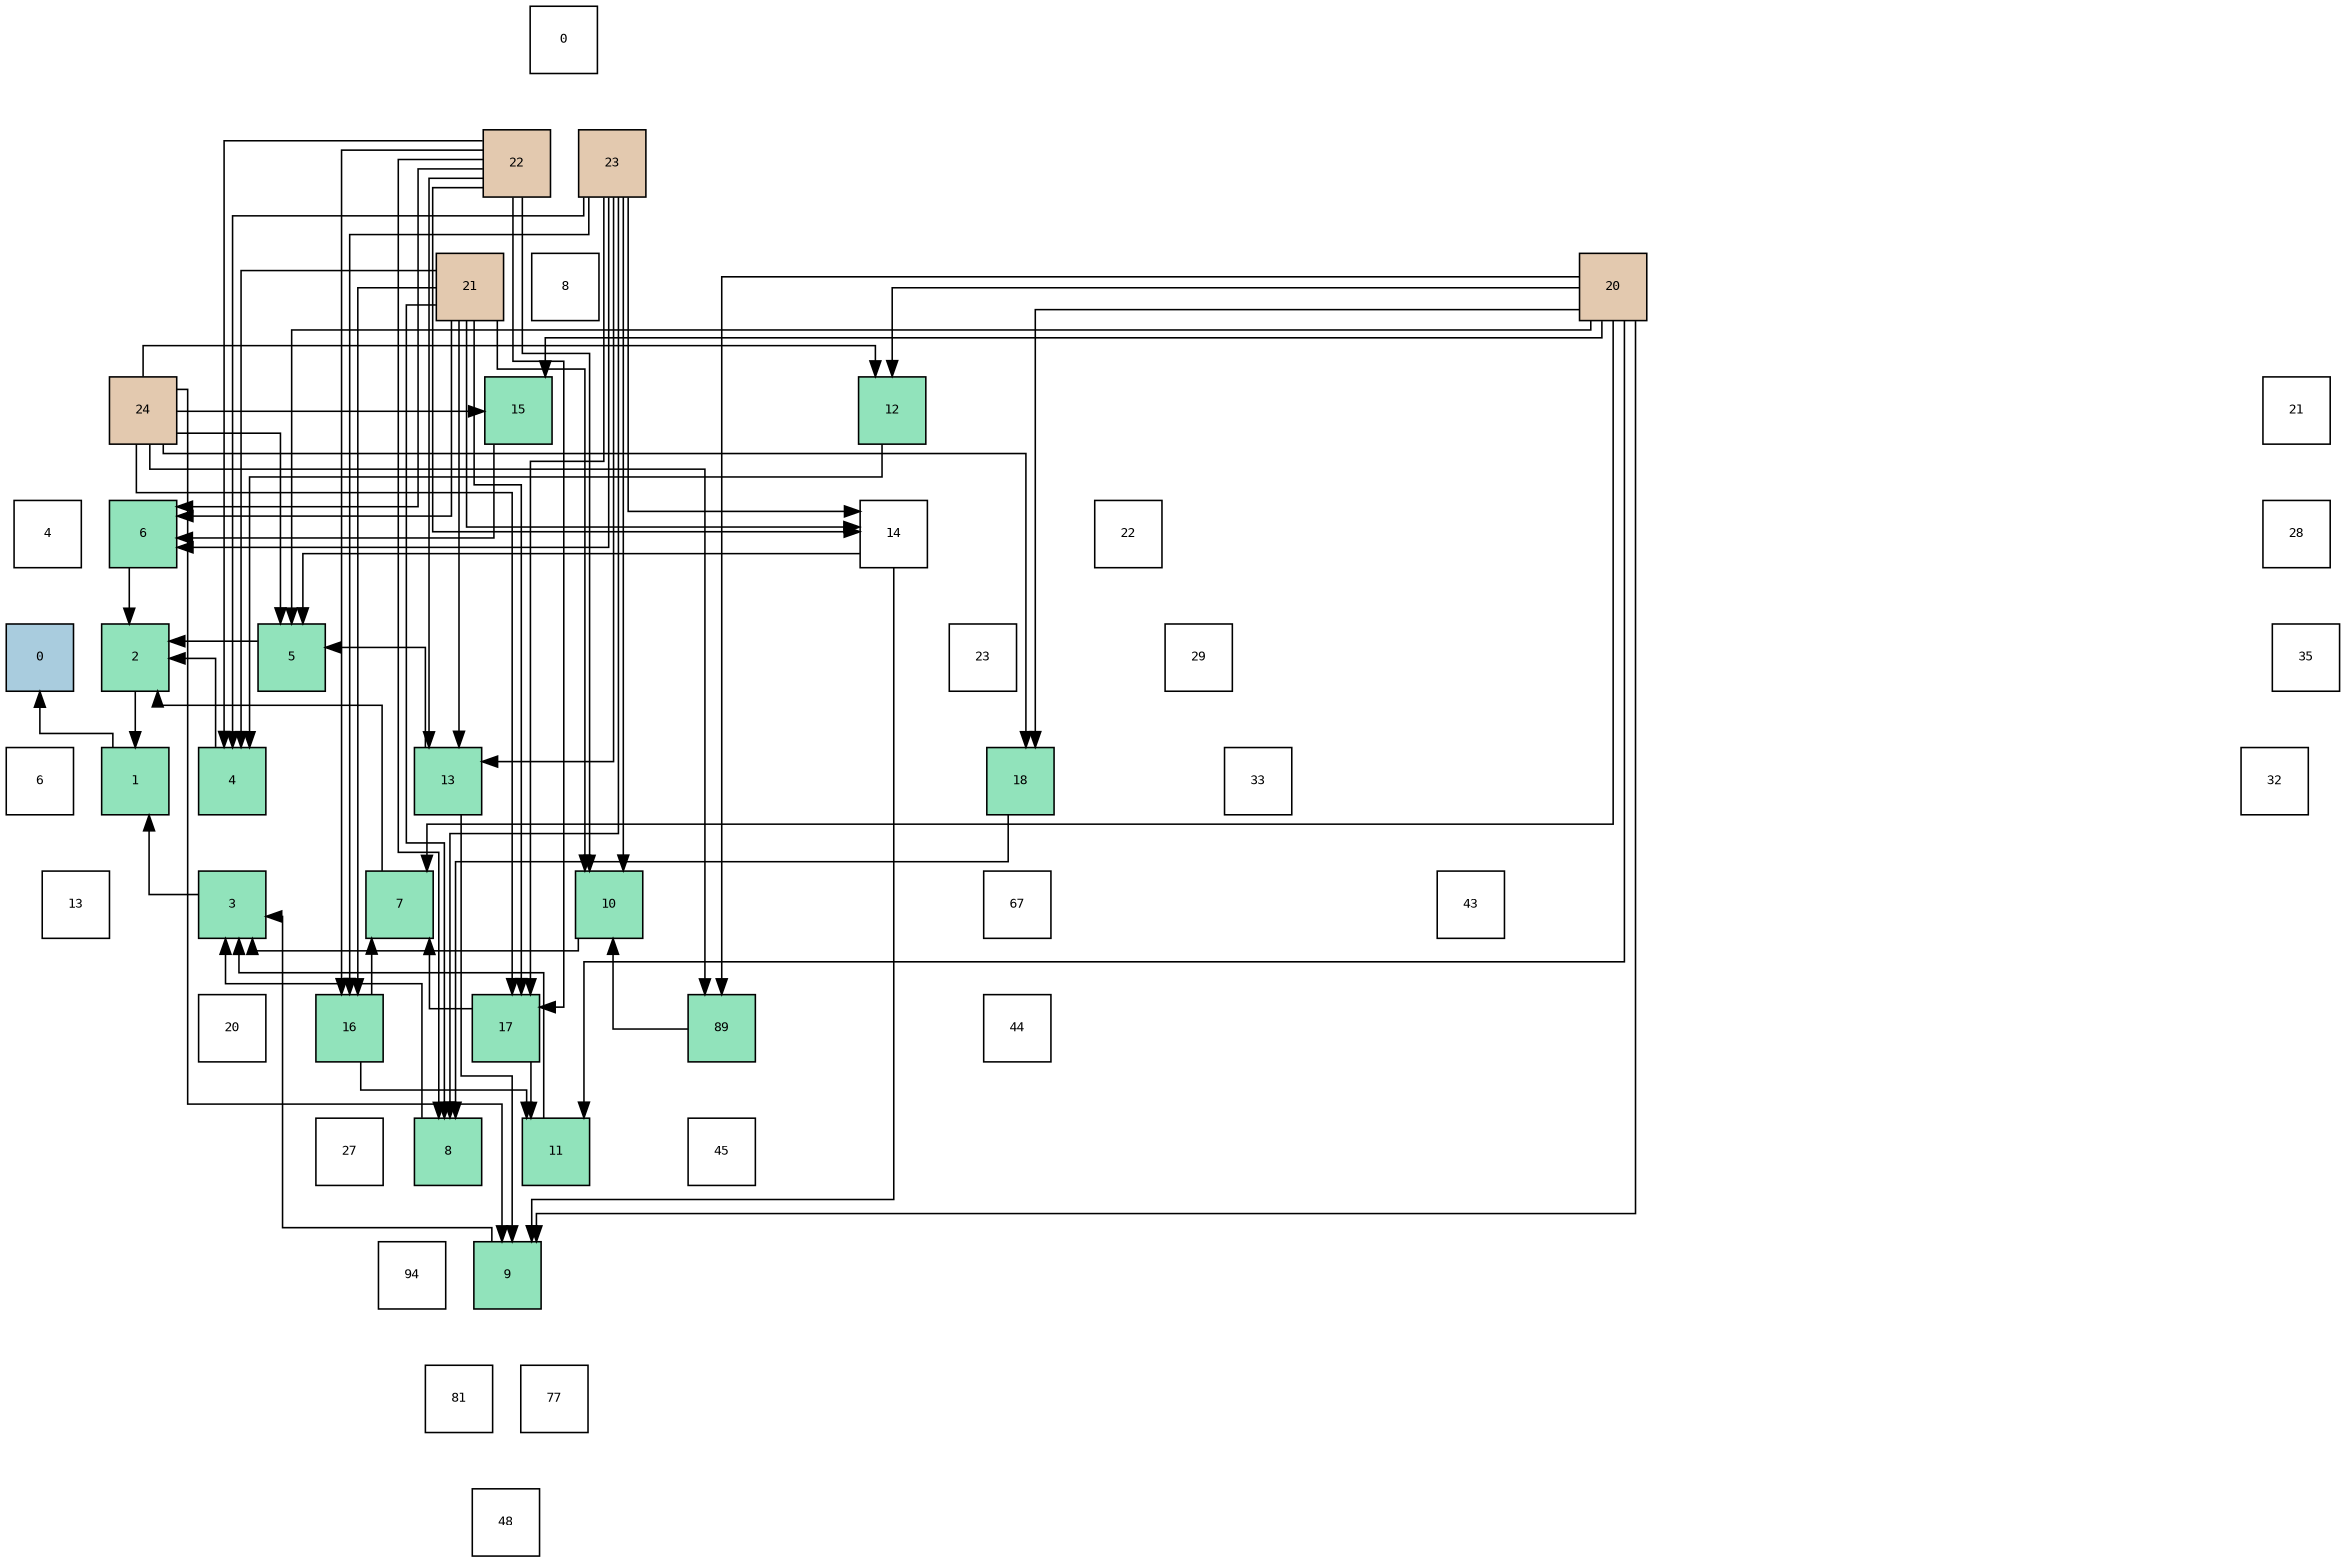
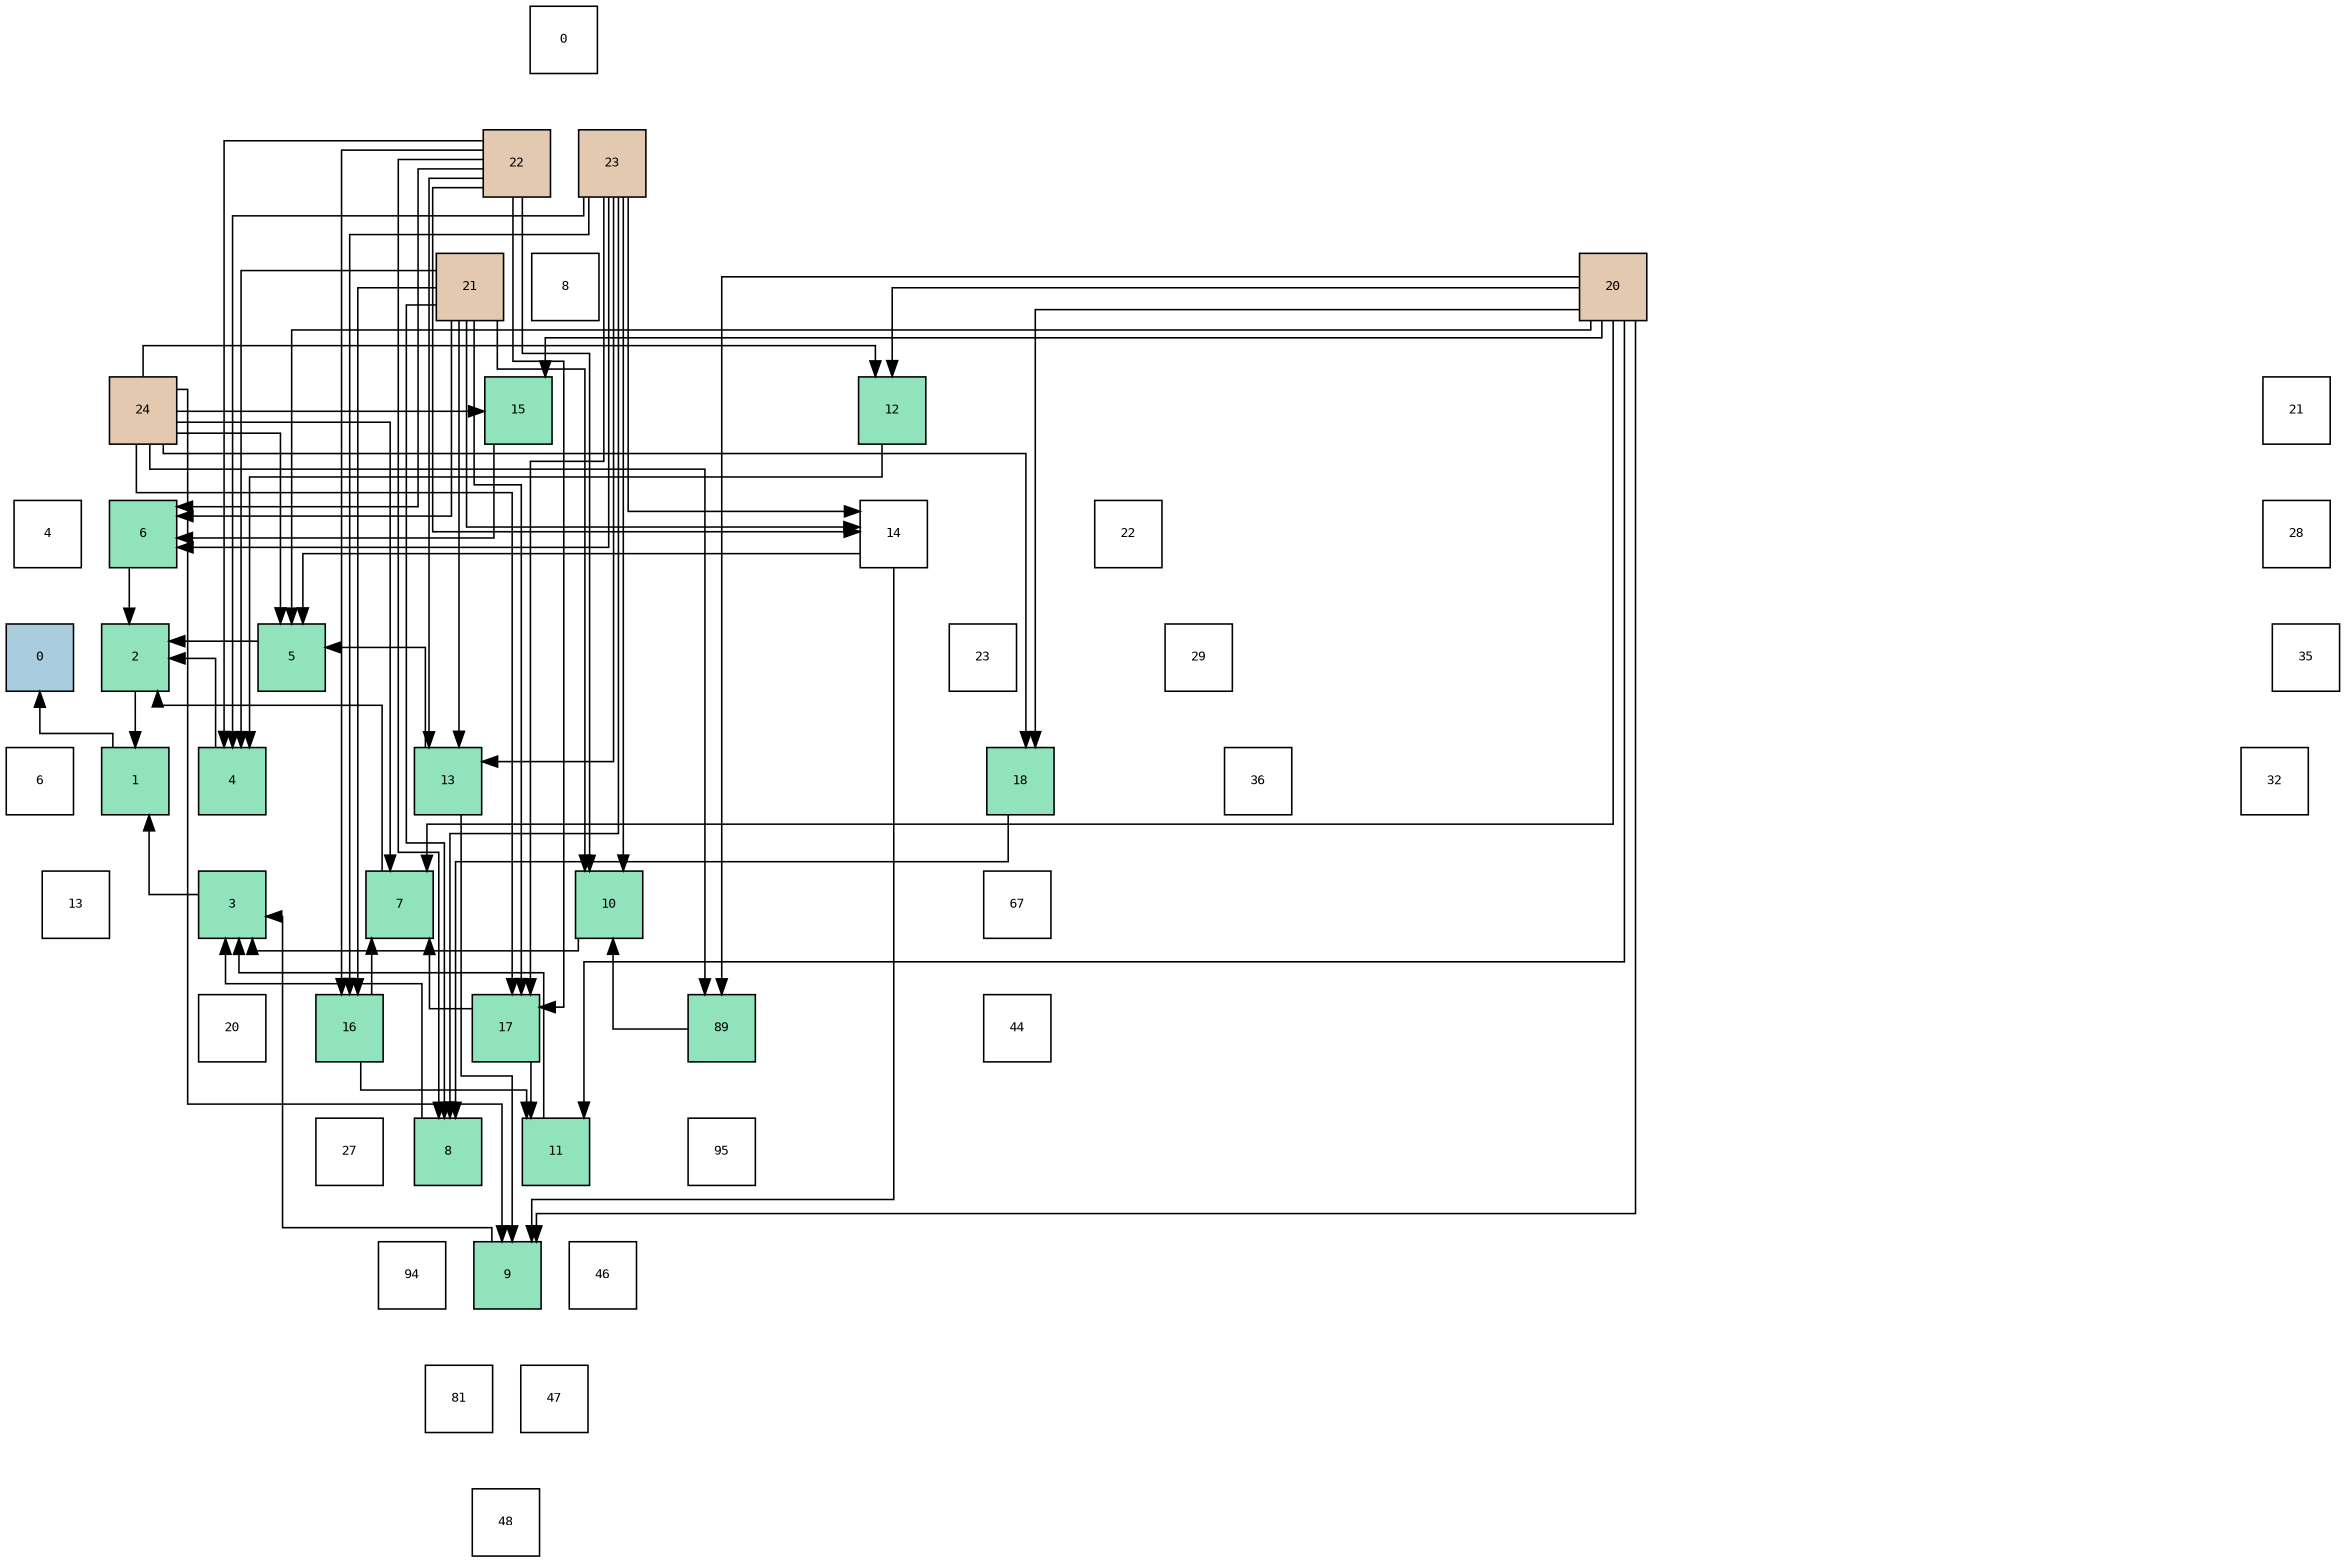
none -> (387, 422)
(1258, 781) -> (1258, 781)
(1471, 905) -> none
(722, 1152) -> (722, 1152)
none -> (603, 1275)
(554, 1399) -> (554, 1399)
